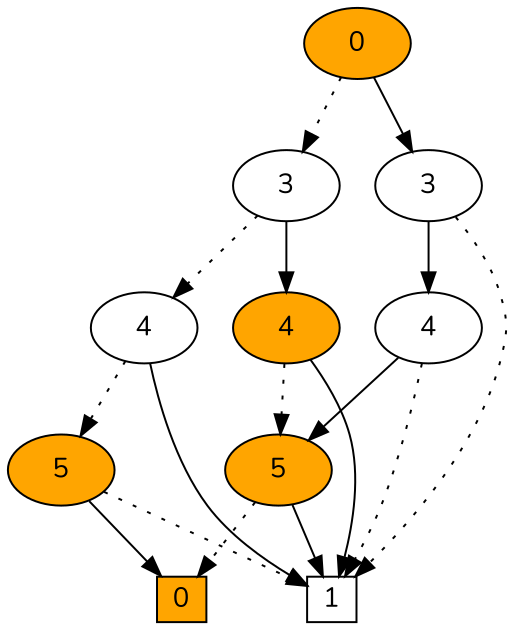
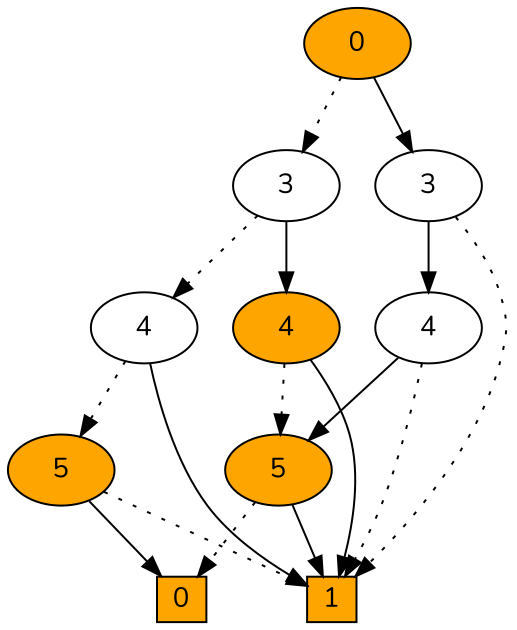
(332, 599) -> (332, 599)
